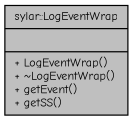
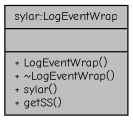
(46, 90) -> (37, 90)
